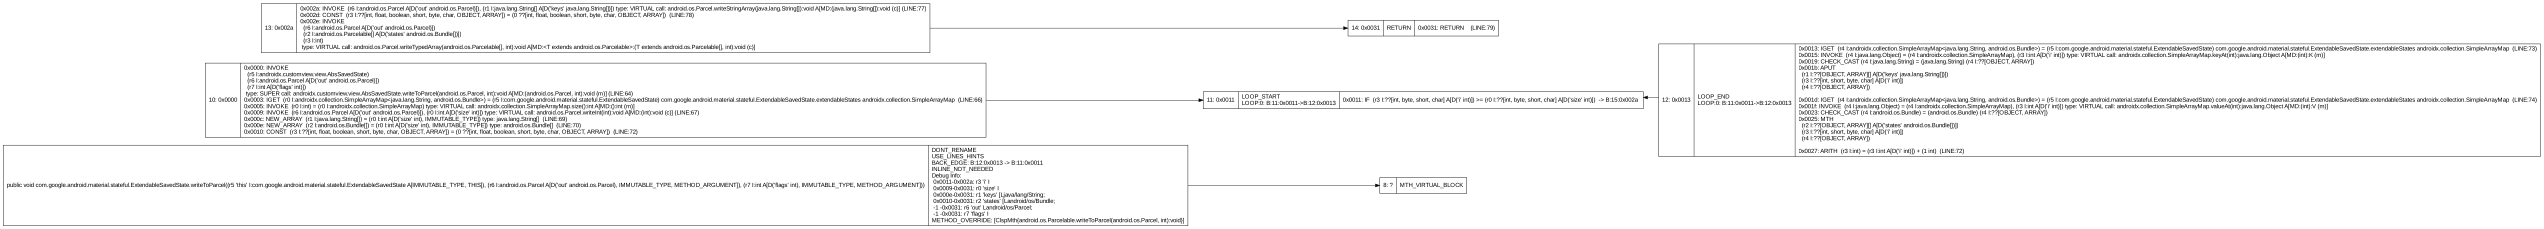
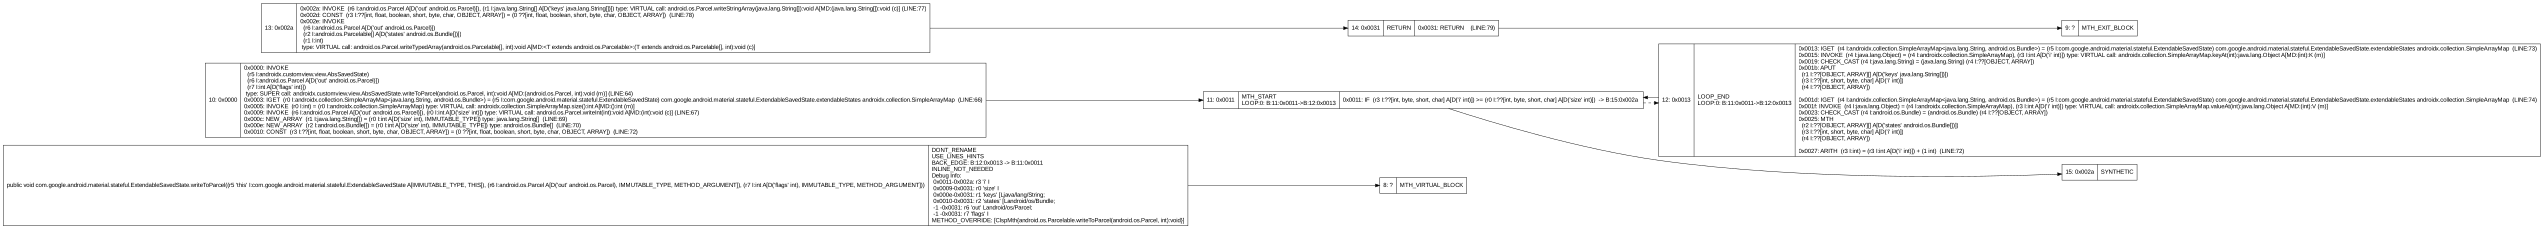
none -> (2100, 28)
(312, 41) -> (312, 41)
(1261, 97) -> (1259, 97)
none -> (1649, 103)
none -> (2100, 172)
